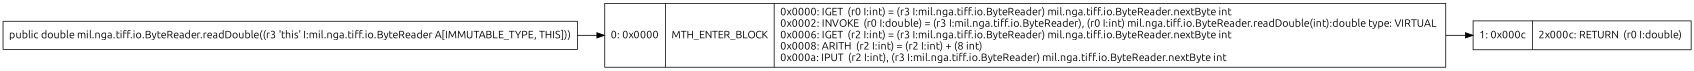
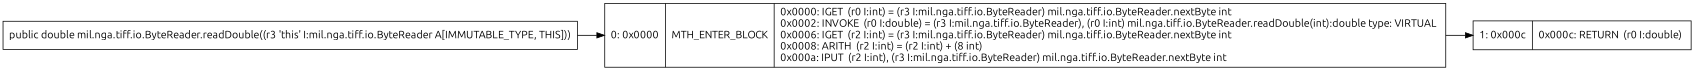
(1612, 35) -> (1612, 35)
